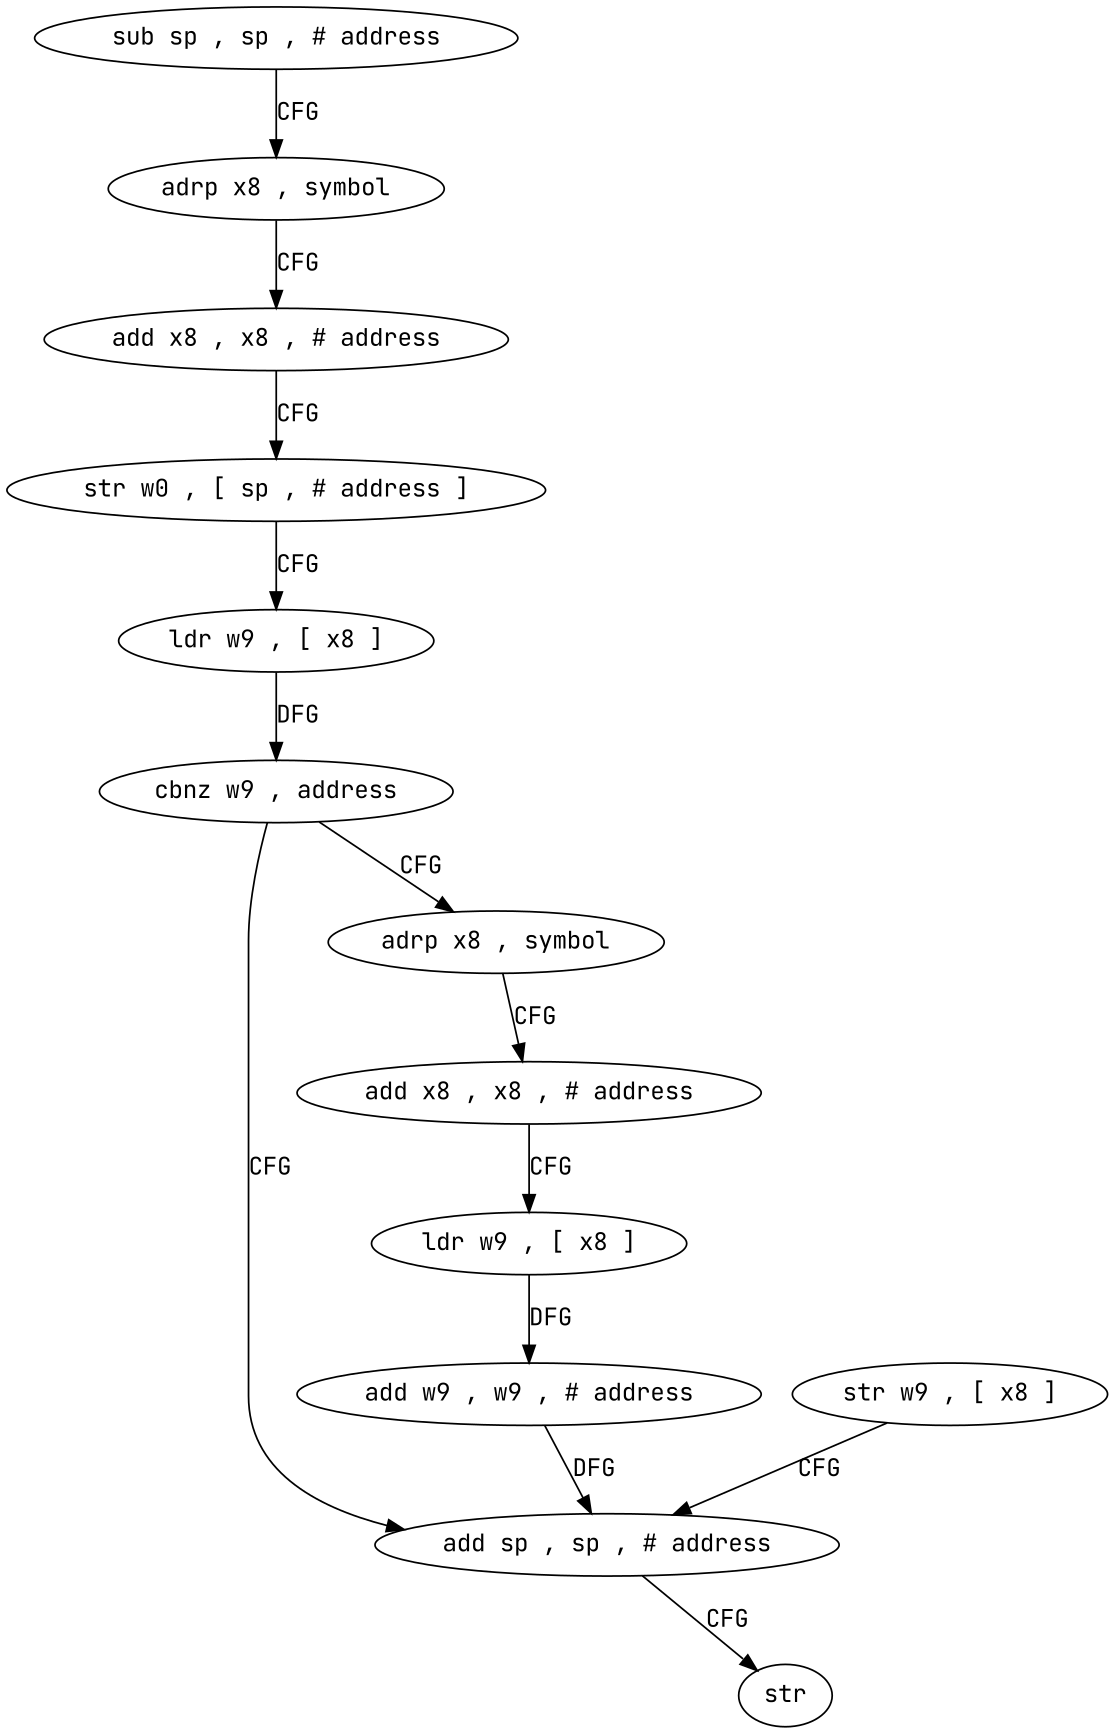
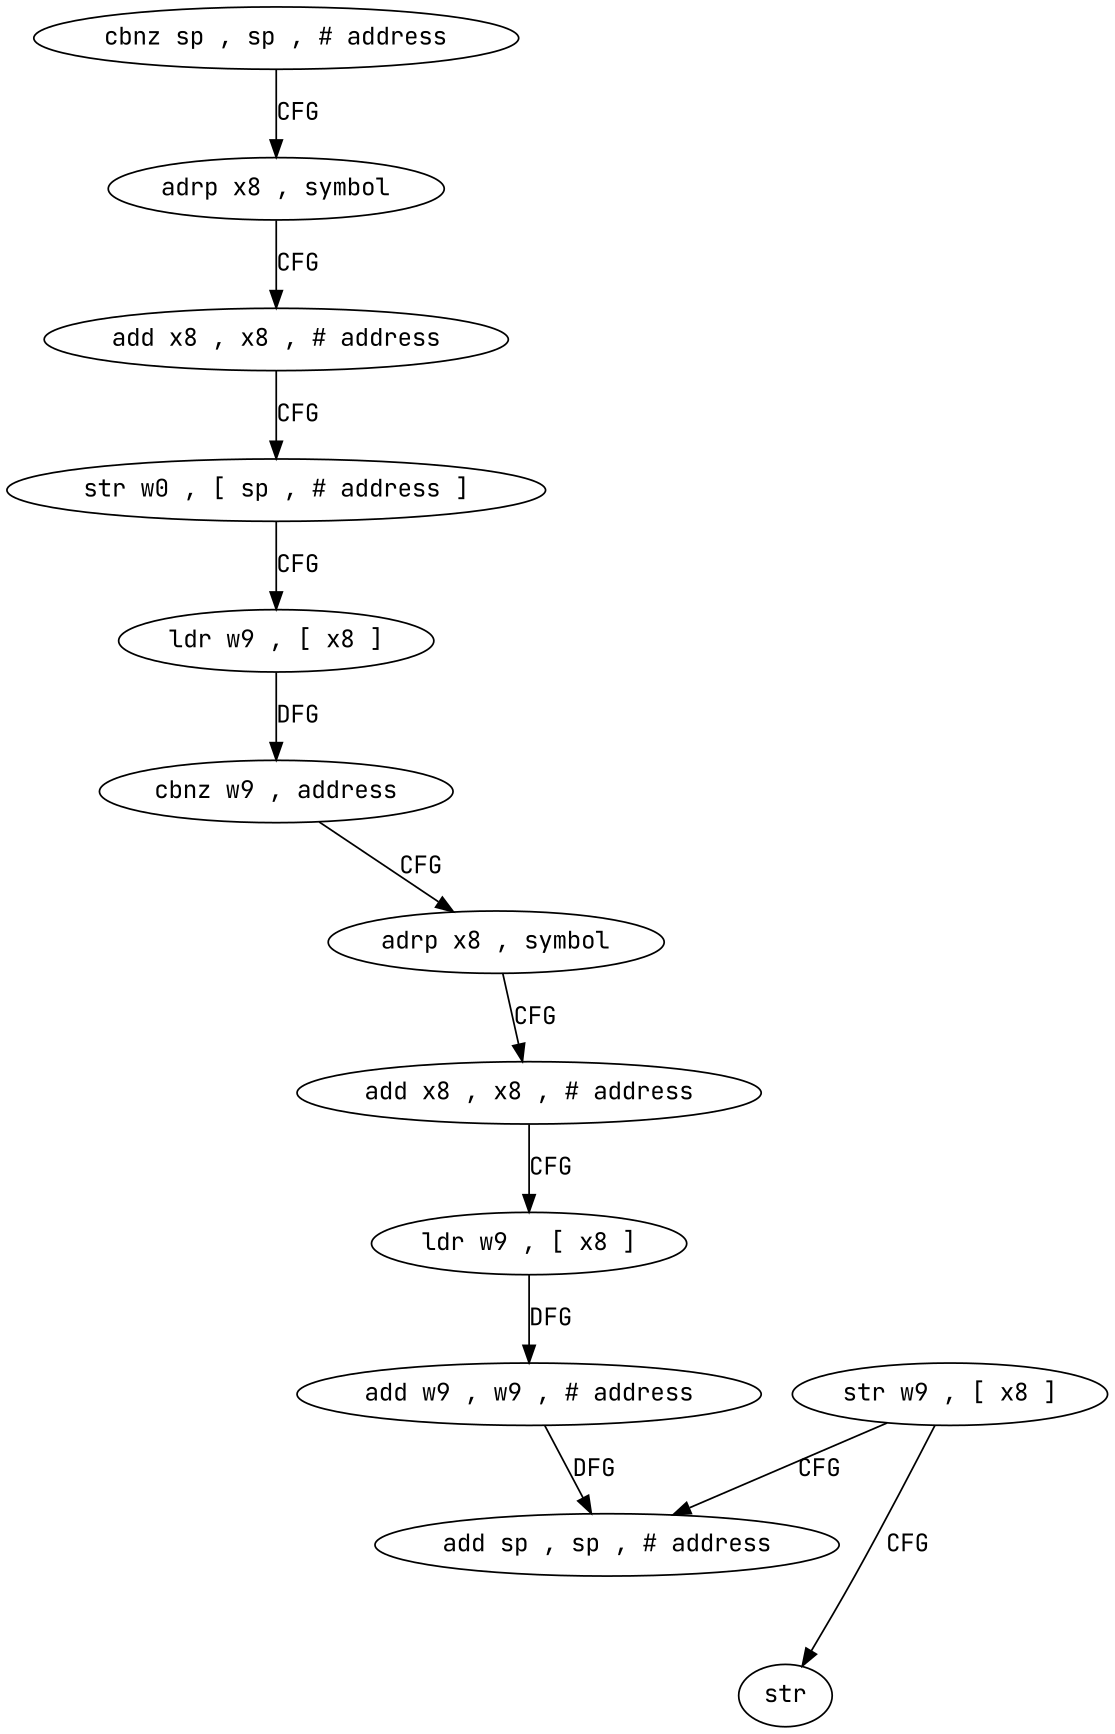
(276, 38) -> (276, 38)
(249, 1211) -> none
(693, 1617) -> (875, 1539)
